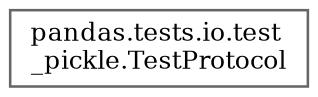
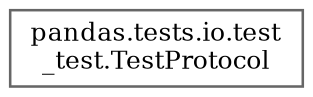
(159, 48) -> (156, 48)
